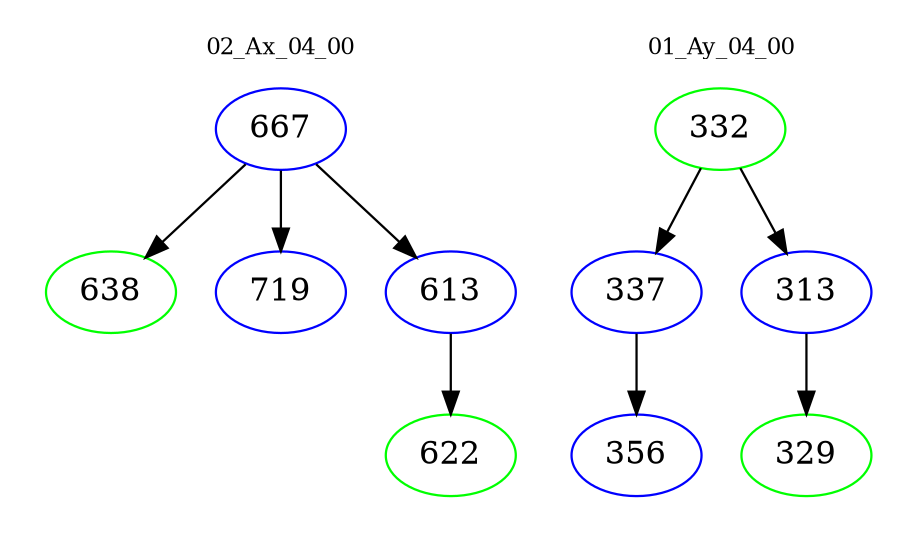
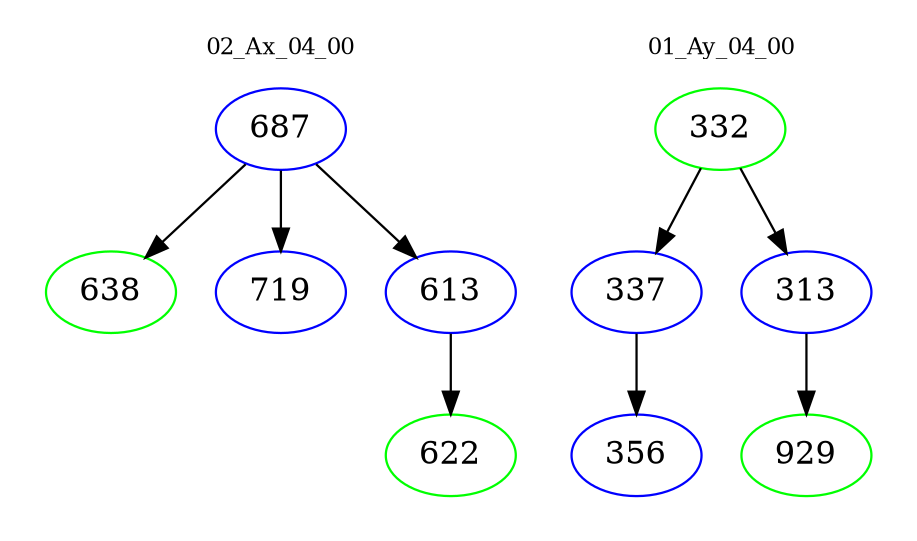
(281, 129) -> (281, 129)
(806, 455) -> (806, 455)
